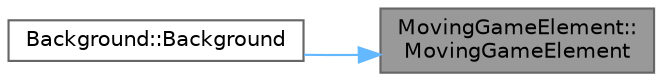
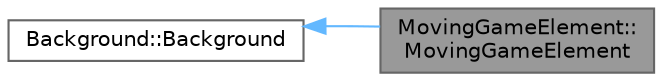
(331, 55) -> (353, 26)
